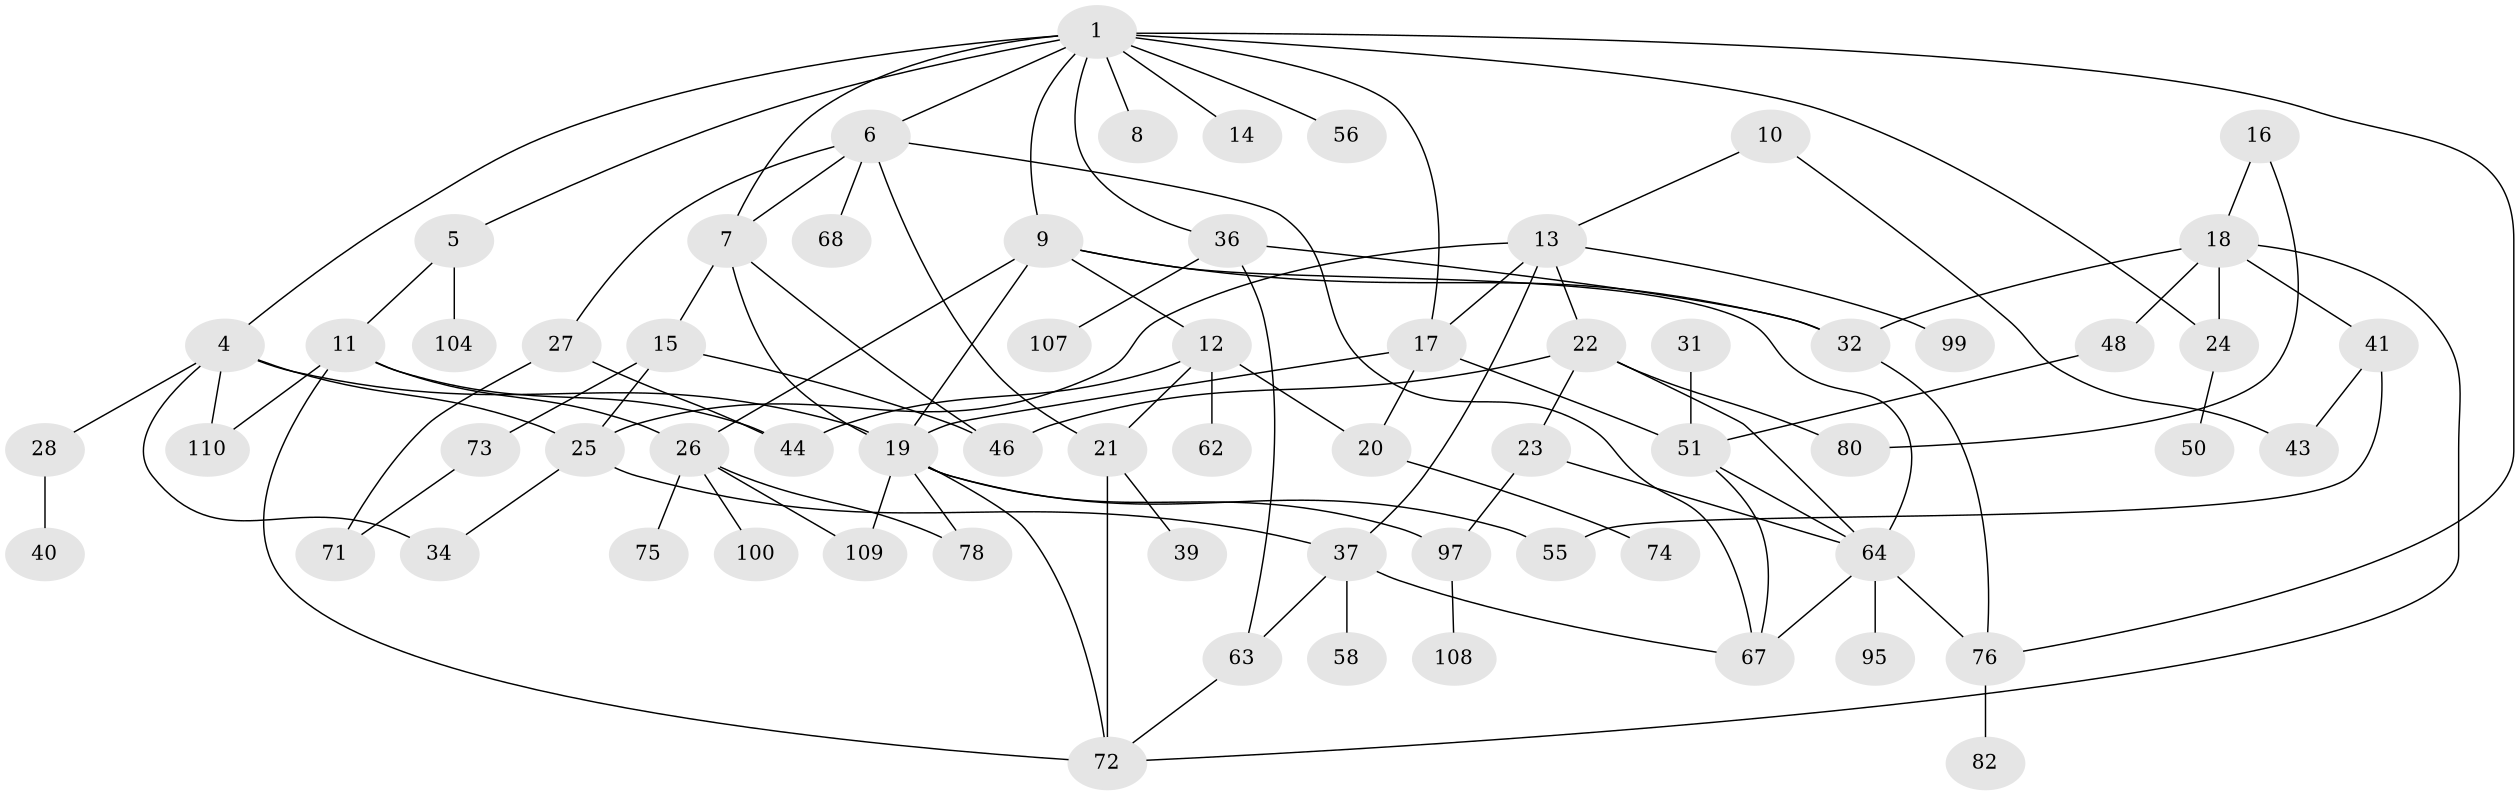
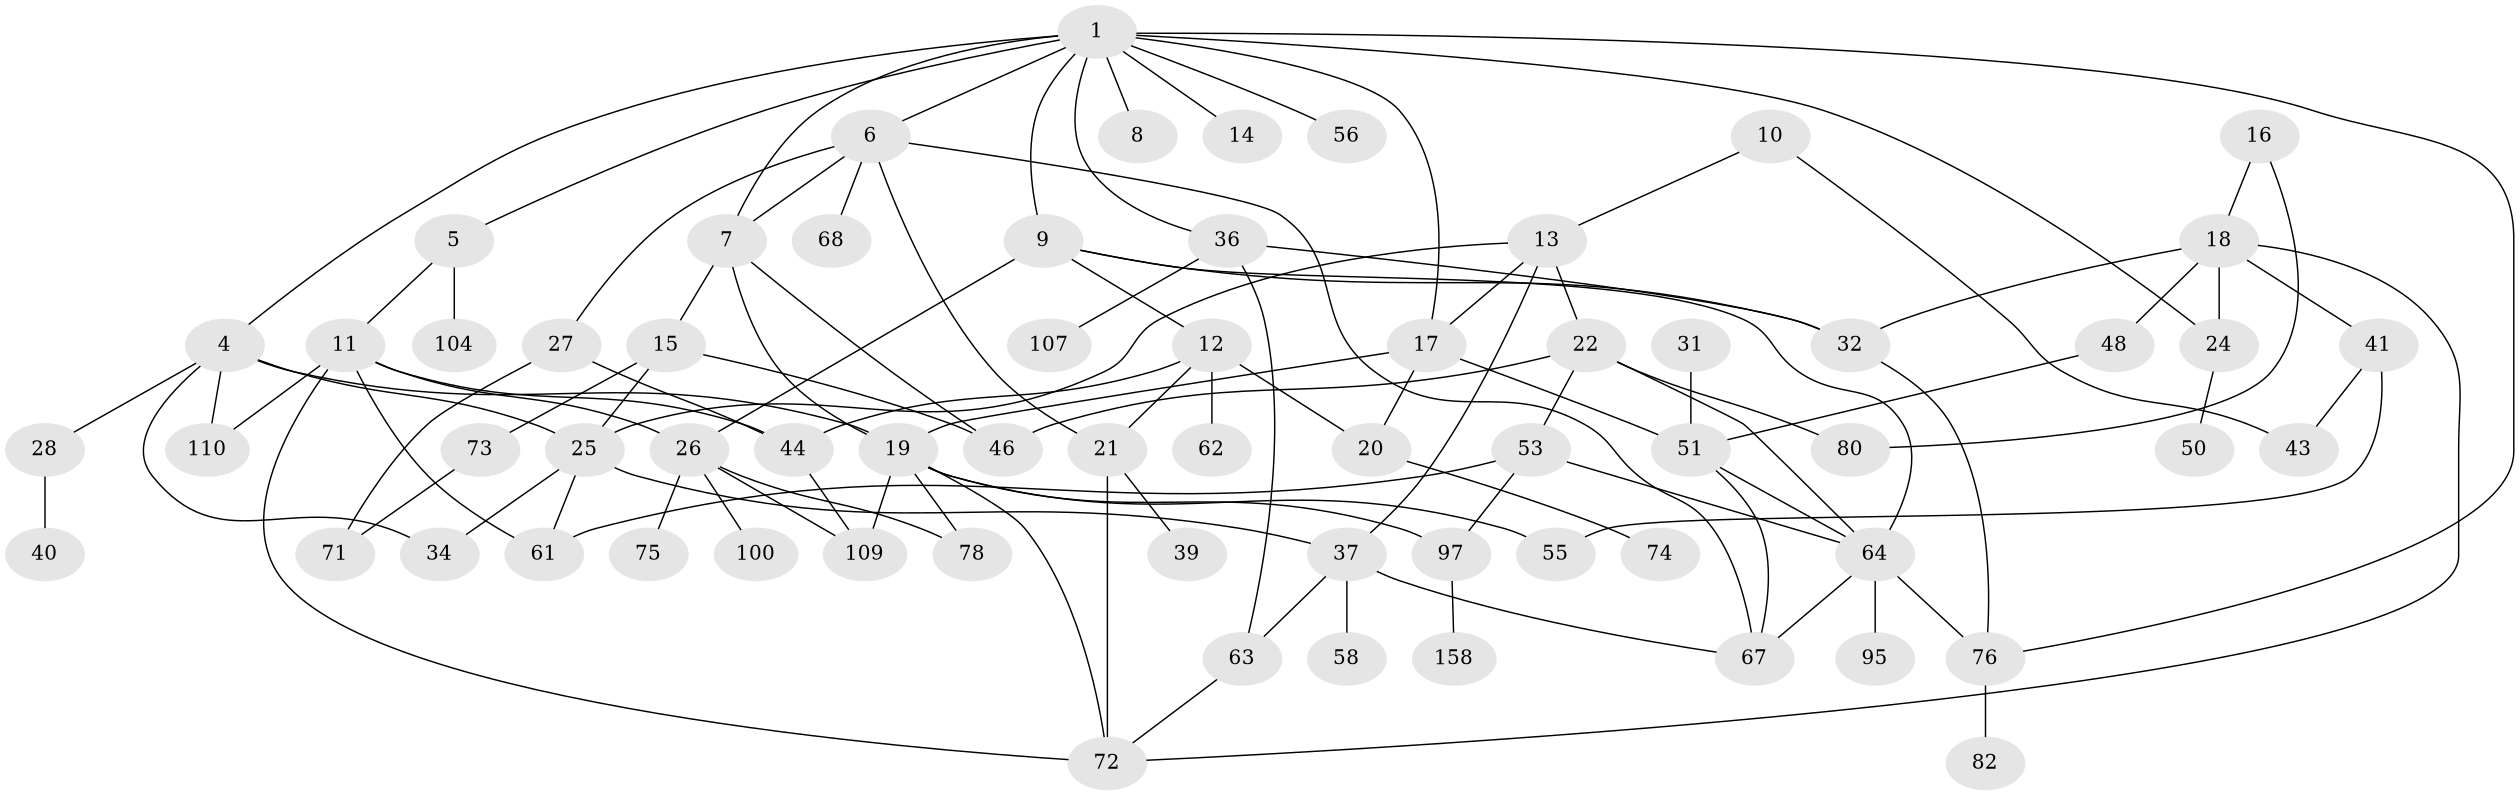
(1955, 345) -> none
(965, 353) -> none
(1531, 450) -> (1531, 450)
none -> (829, 502)
none -> (544, 554)
(1454, 659) -> (1454, 659)
